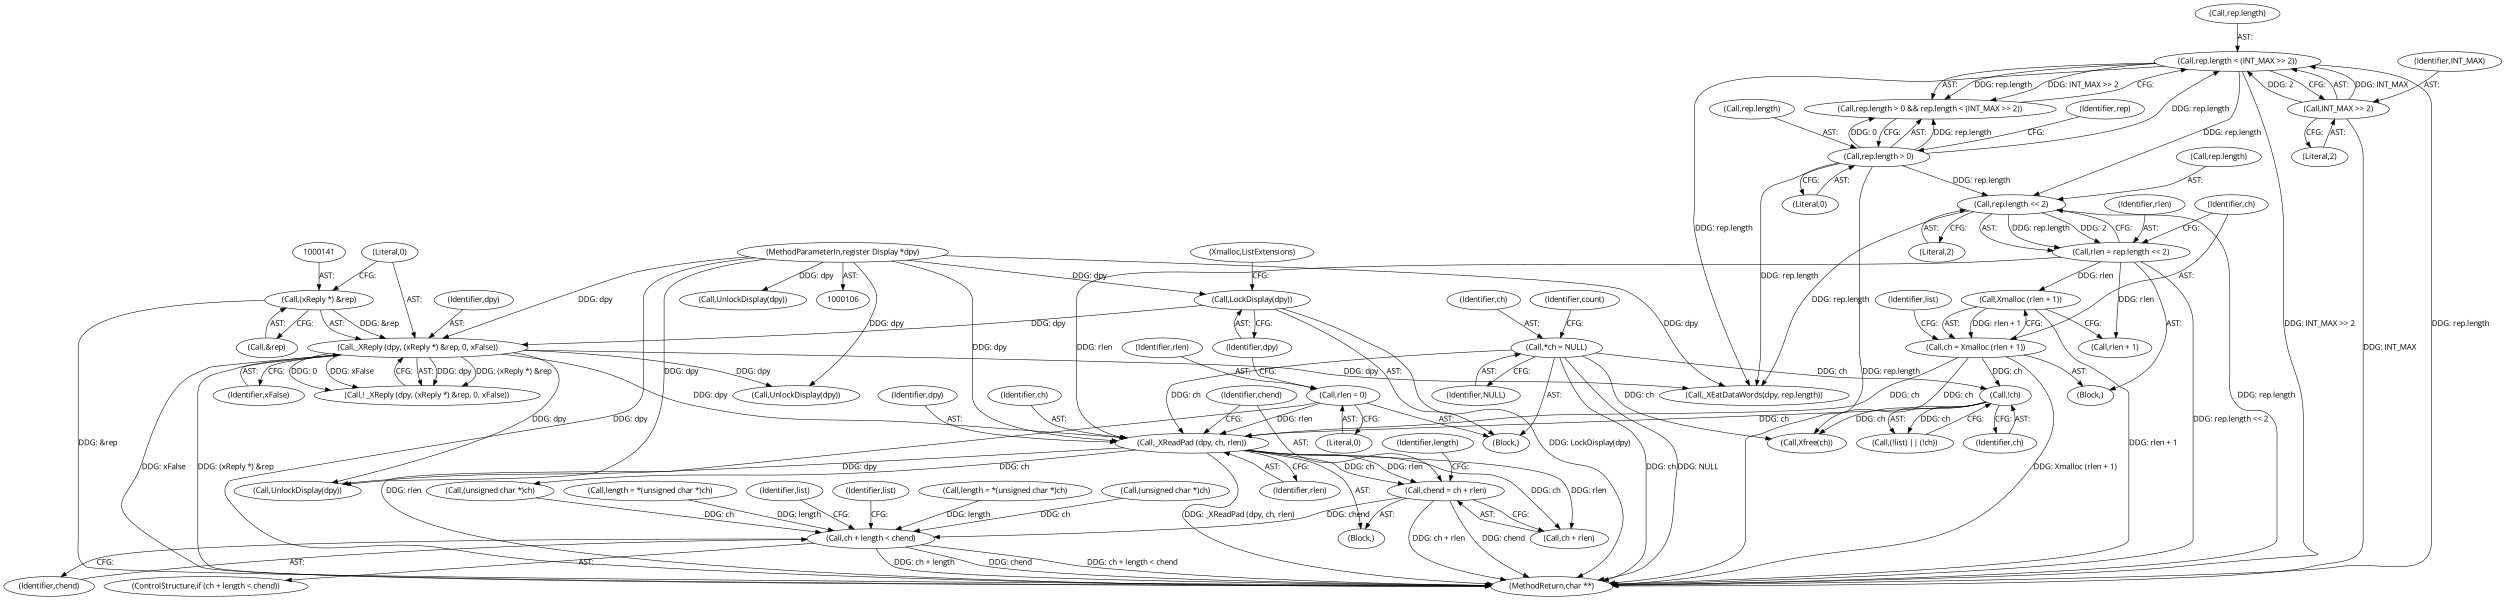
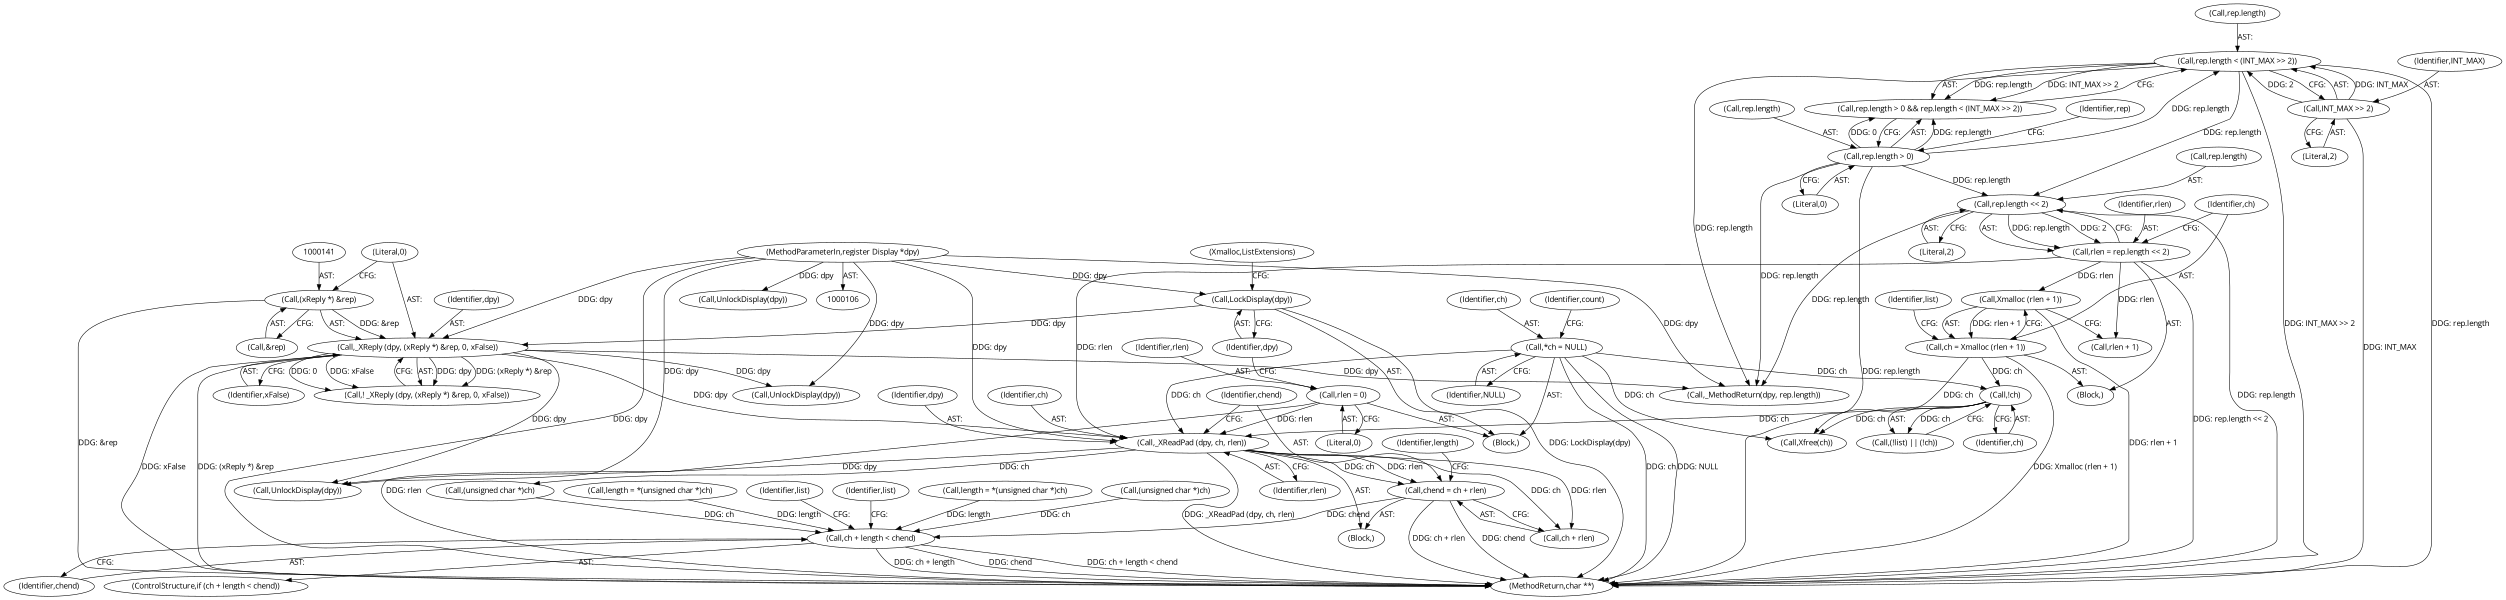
(1754, 396) -> (1754, 396)
(1610, 414) -> none
